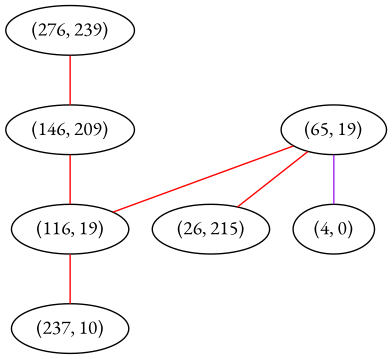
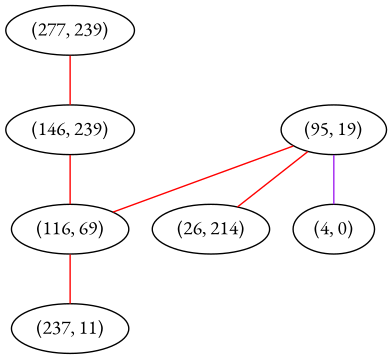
(70, 30) -> (70, 30)
(70, 130) -> (70, 130)
(334, 130) -> (334, 130)
(70, 229) -> (70, 229)
(211, 229) -> (211, 229)
(70, 329) -> (70, 329)
